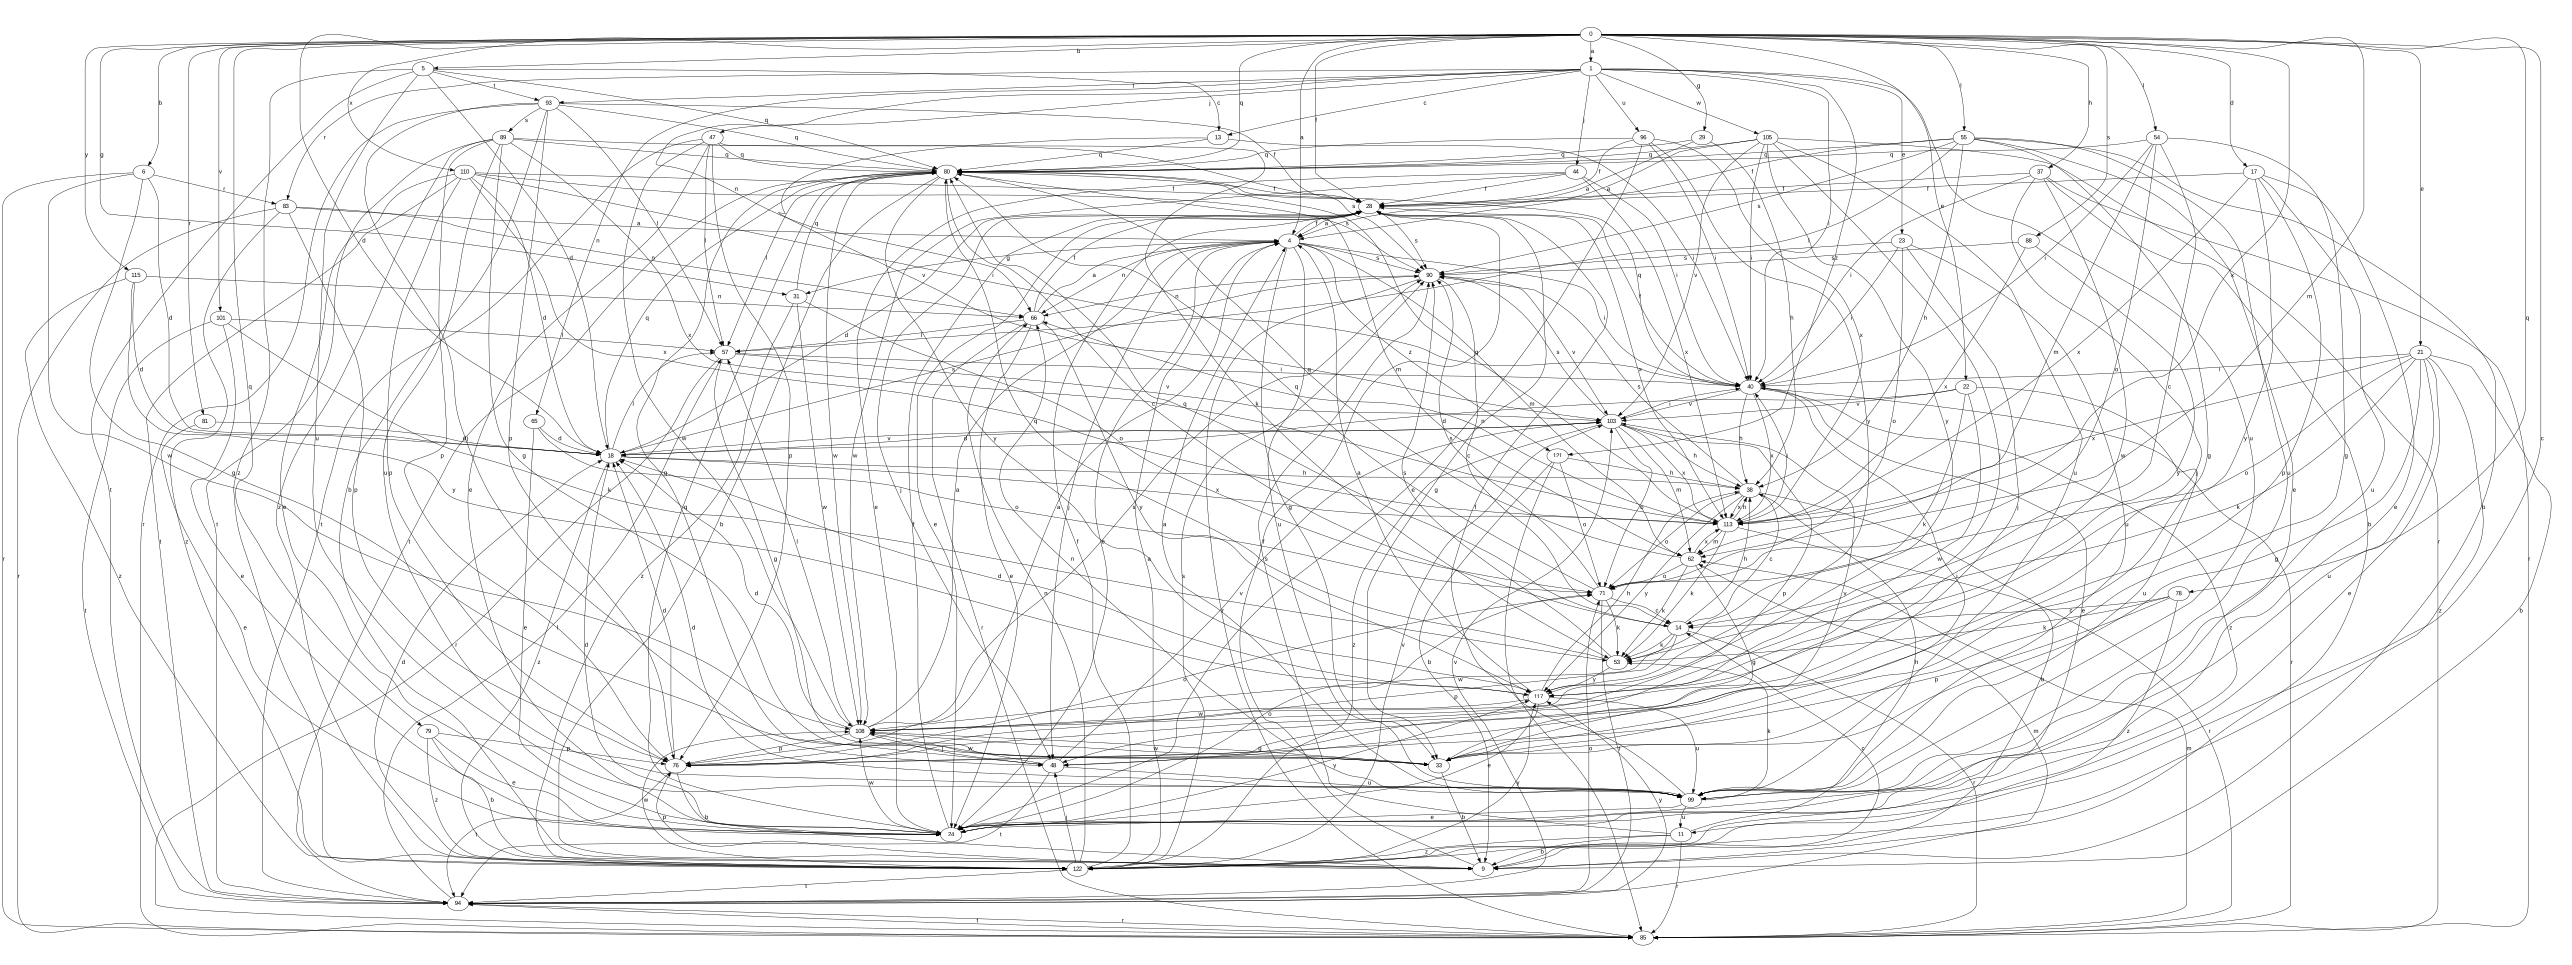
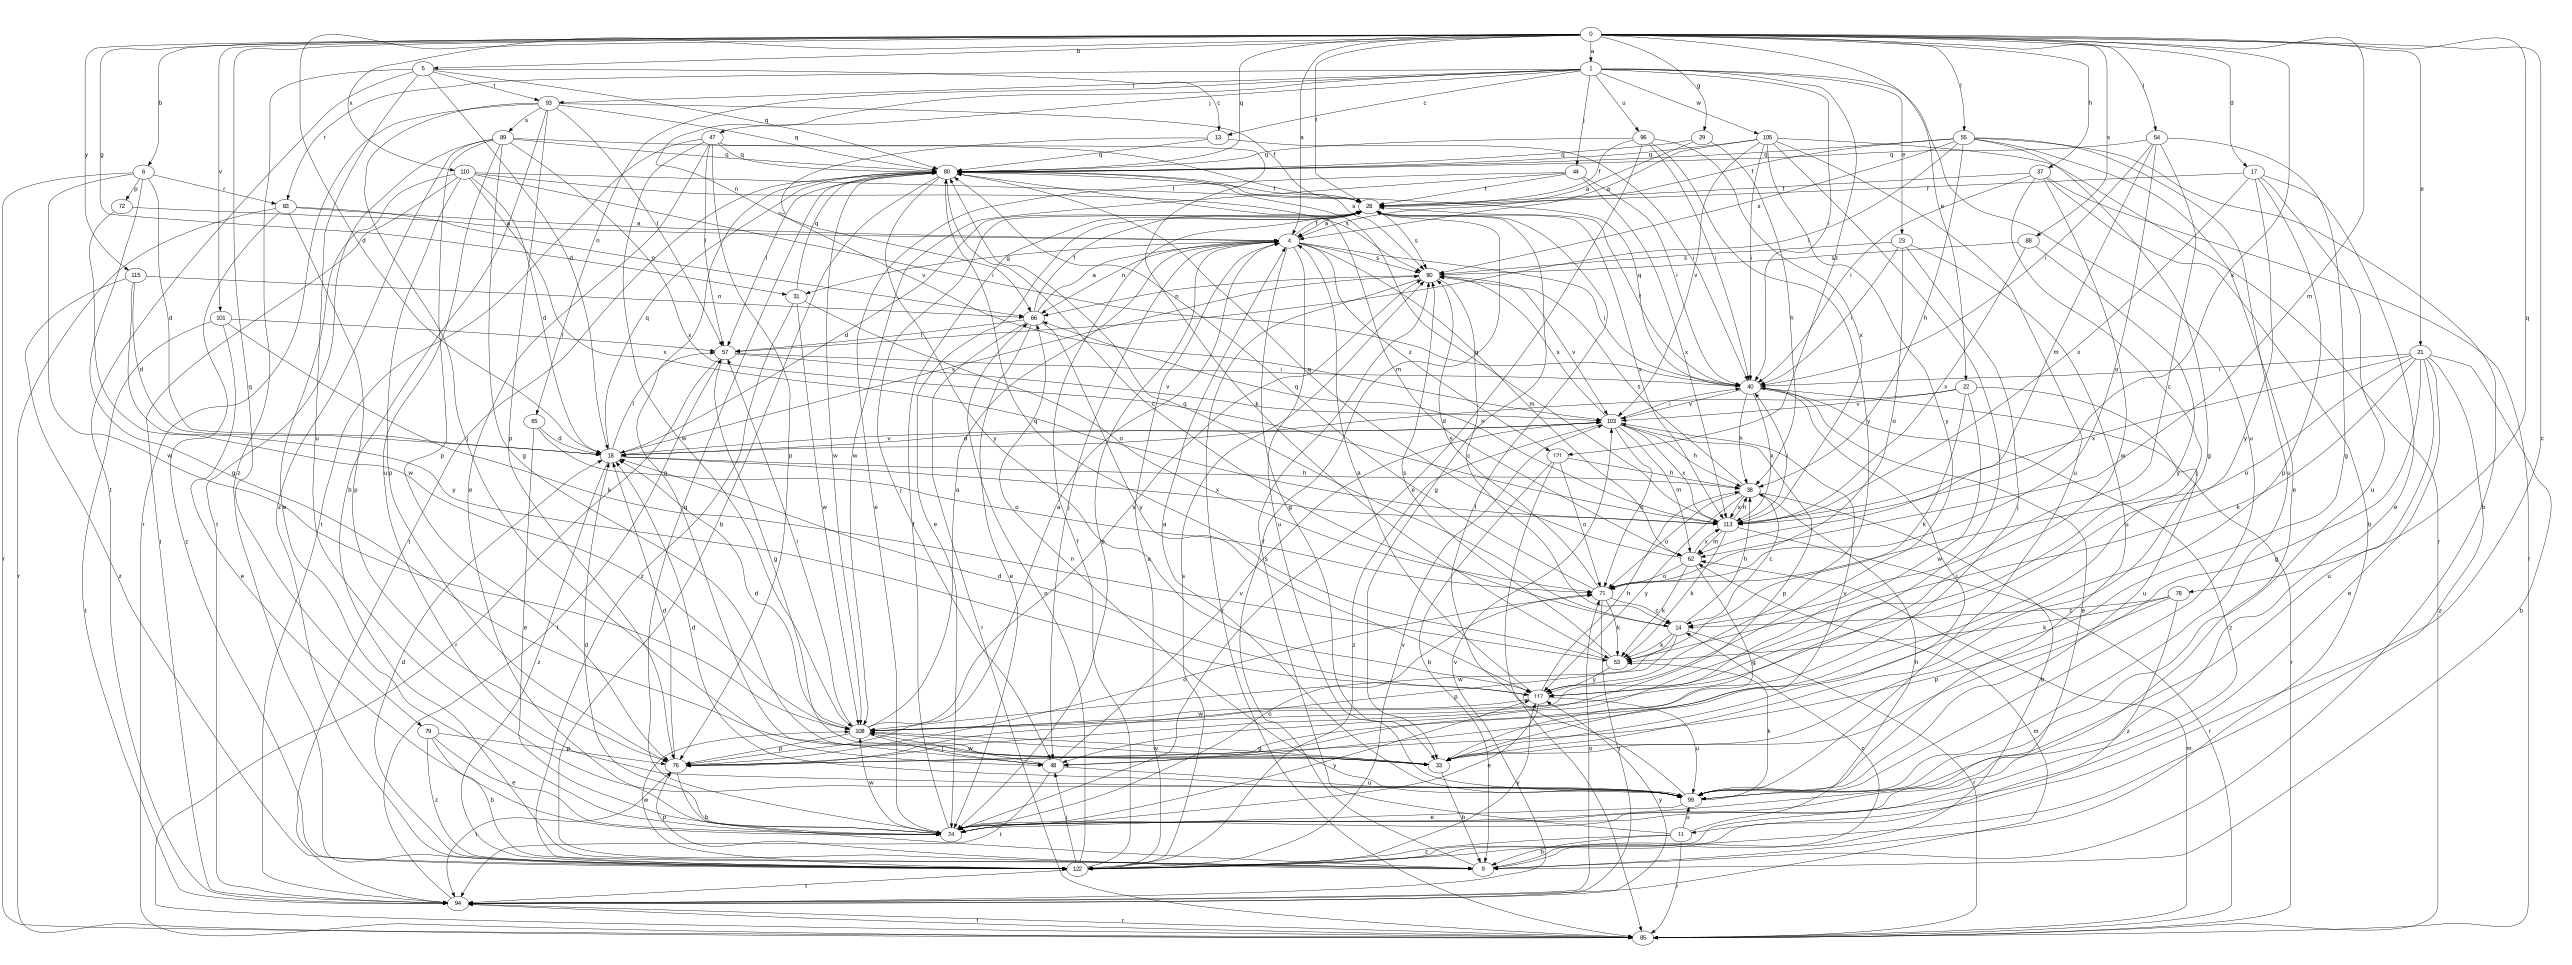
none -> (122, 207)
(205, 422) -> none
(1681, 817) -> (1685, 820)
